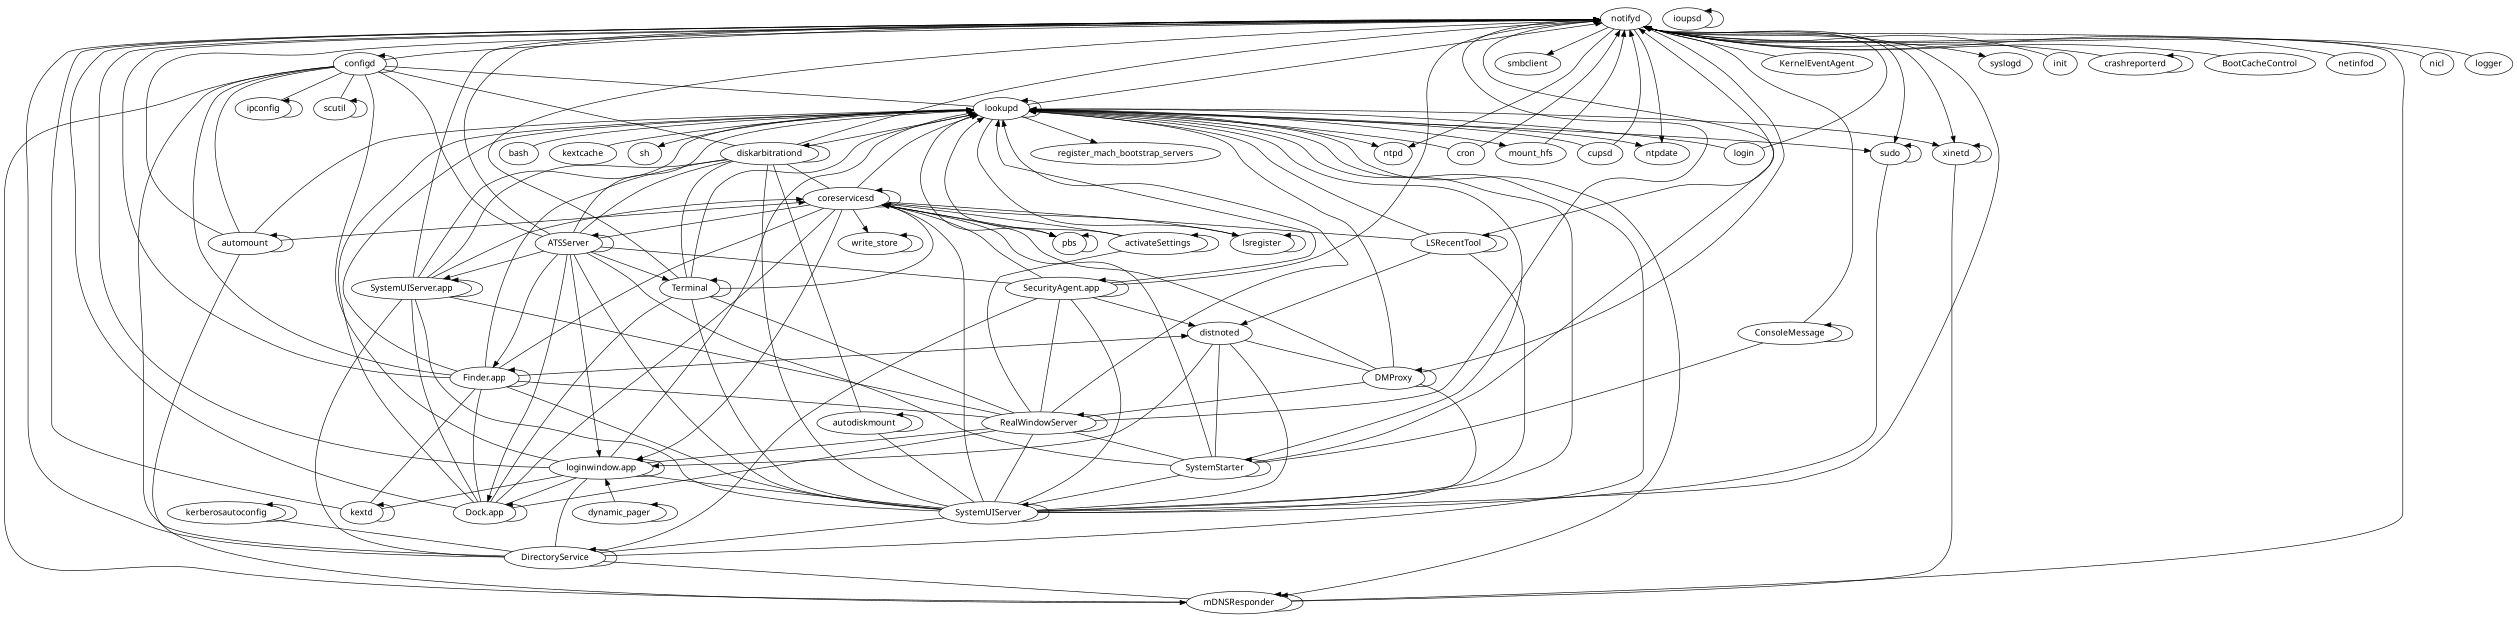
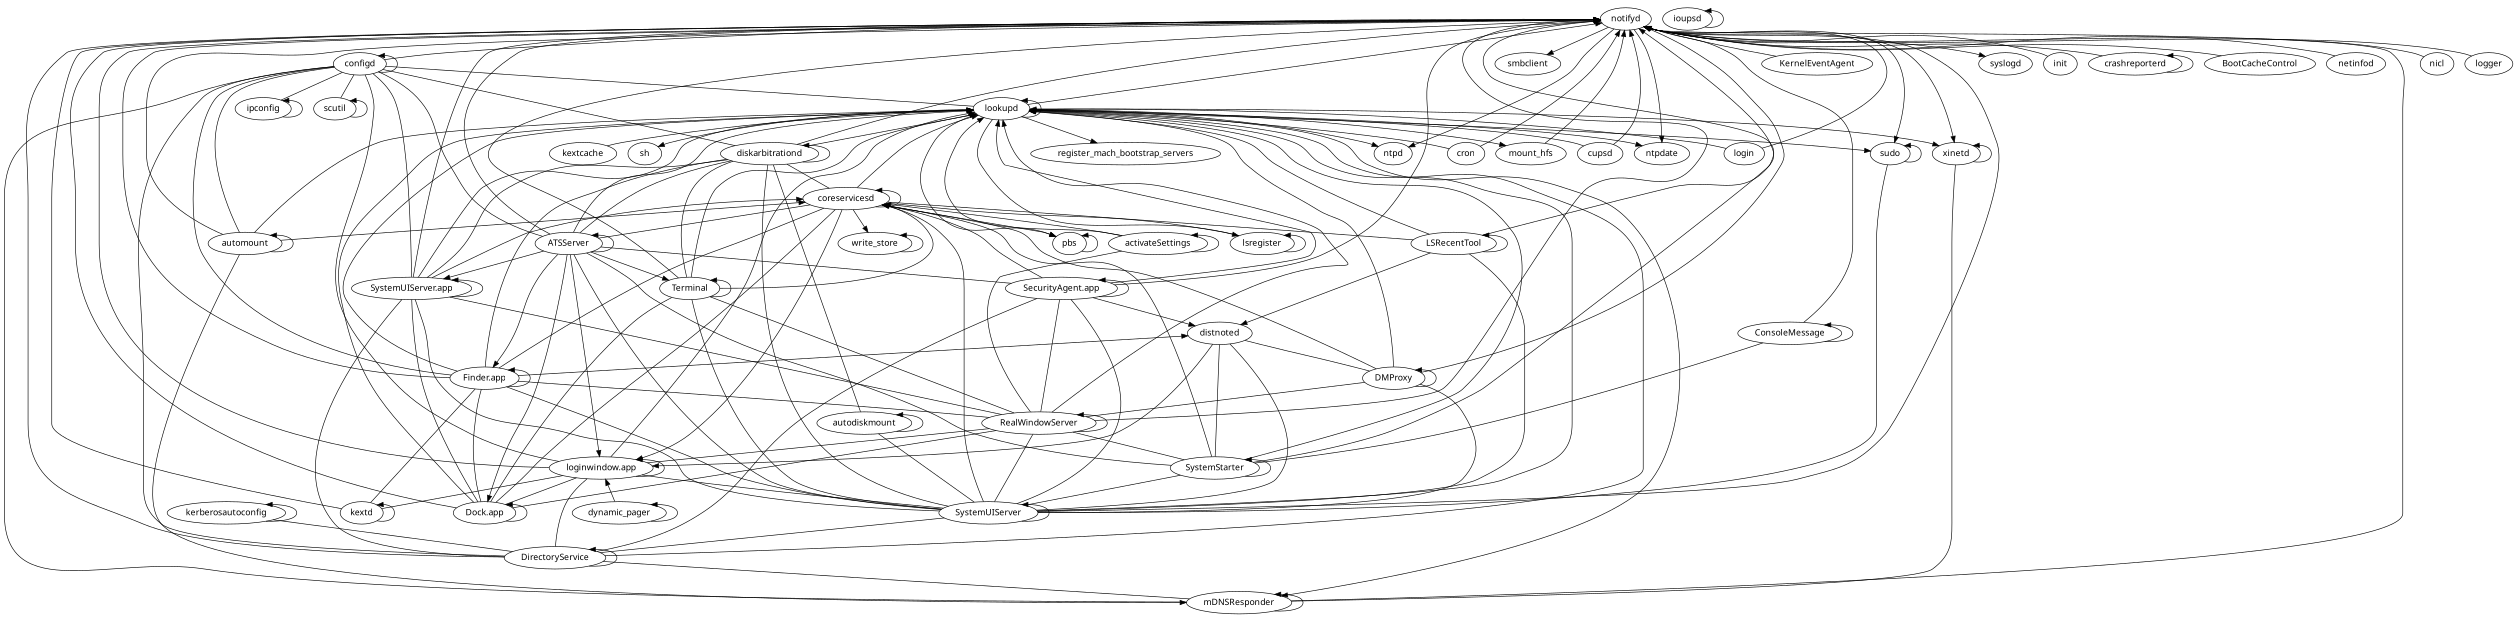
(519, 154) -> none
none -> (407, 171)
